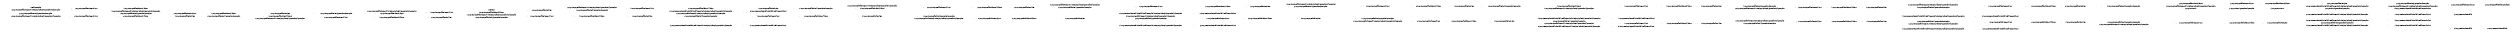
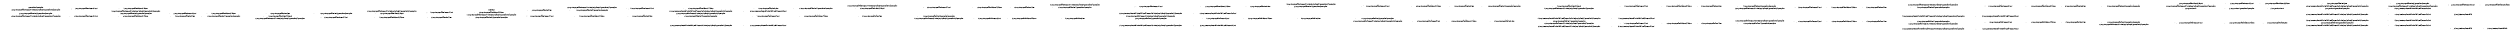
(36, 8) -> (36, 8)
